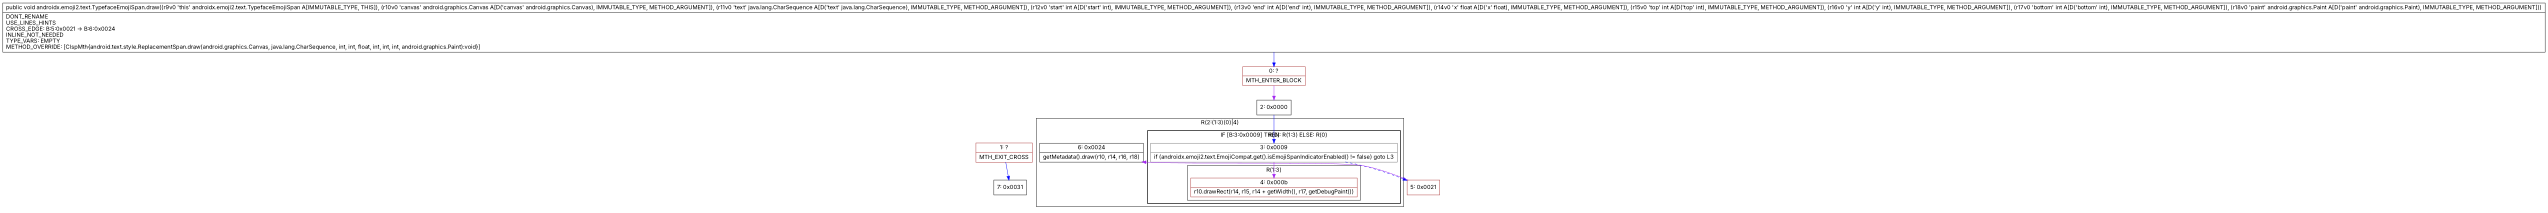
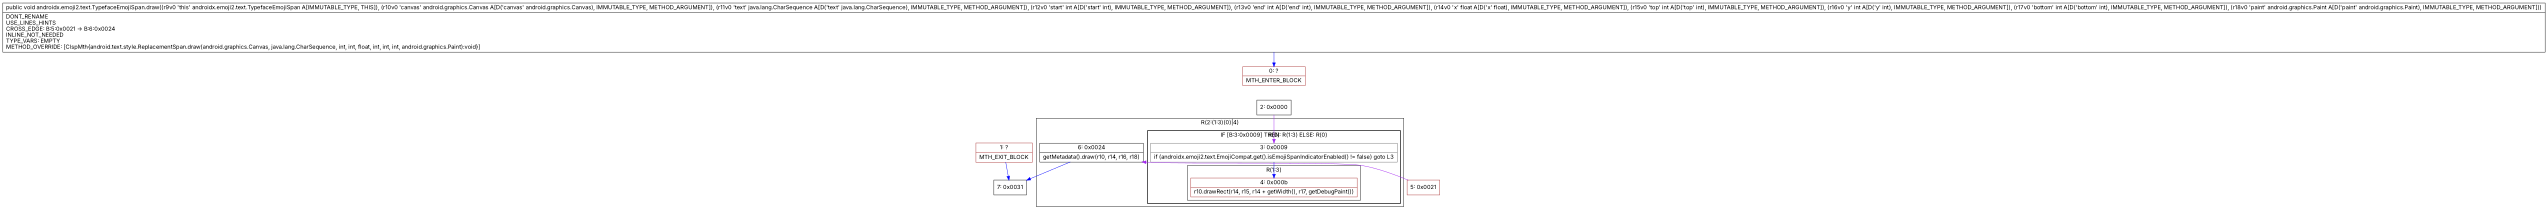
(1274, 91) -> none
(1274, 127) -> (1274, 127)
(1004, 157) -> (1004, 157)
(1274, 168) -> (1274, 168)
(1375, 169) -> none
none -> (1050, 170)
